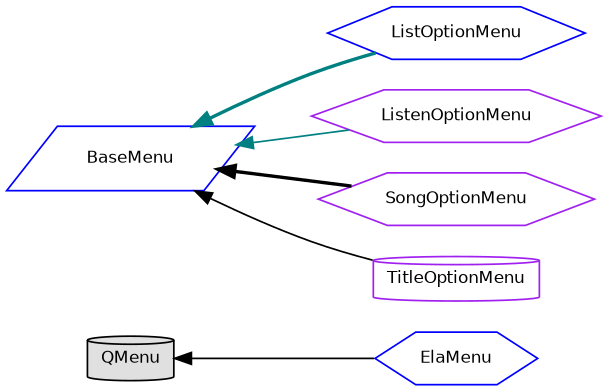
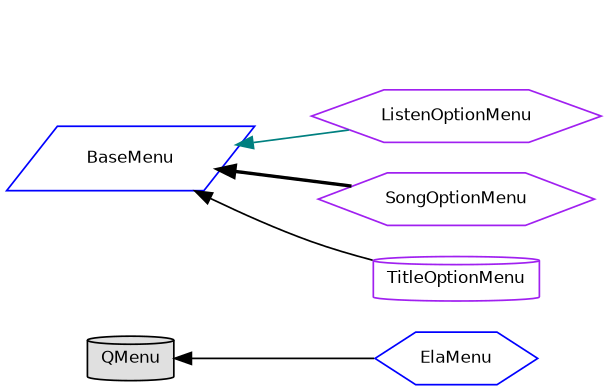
(456, 33) -> none
